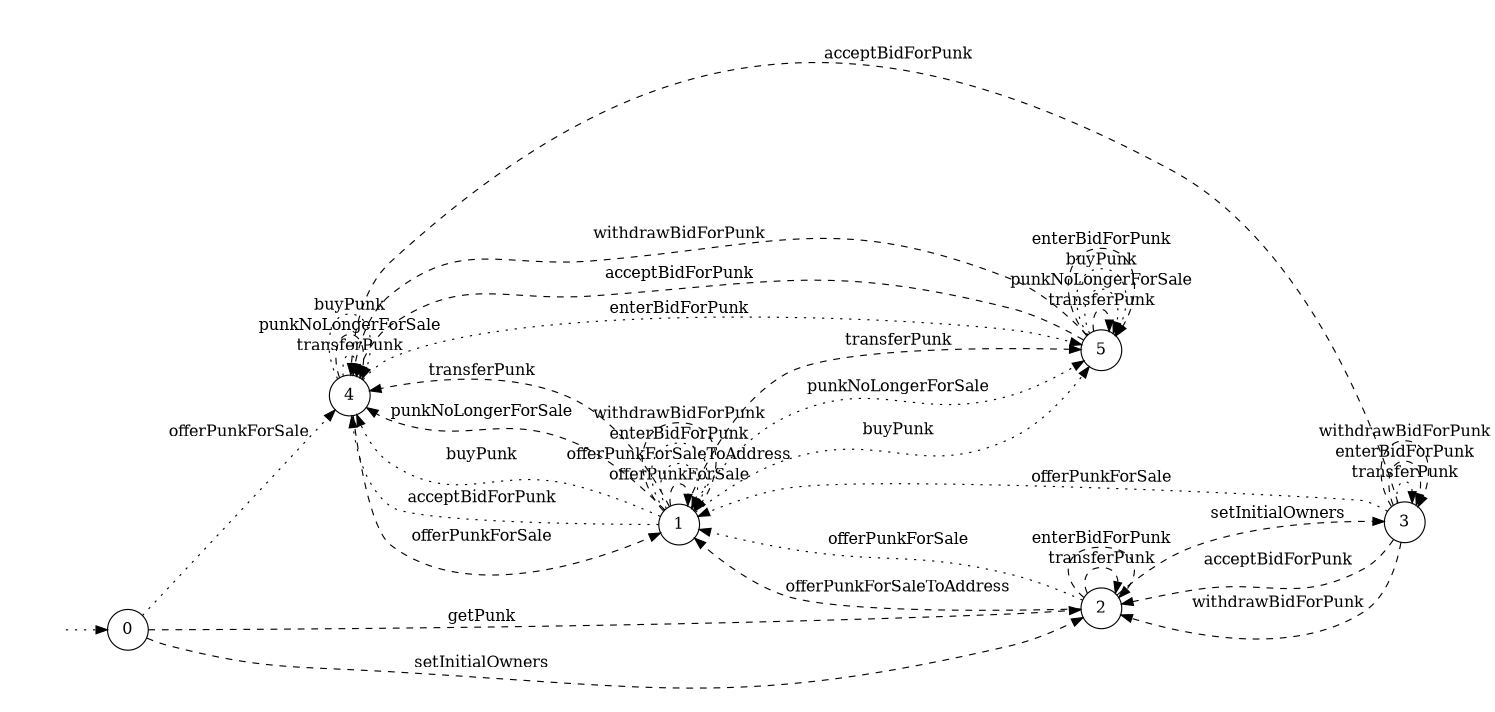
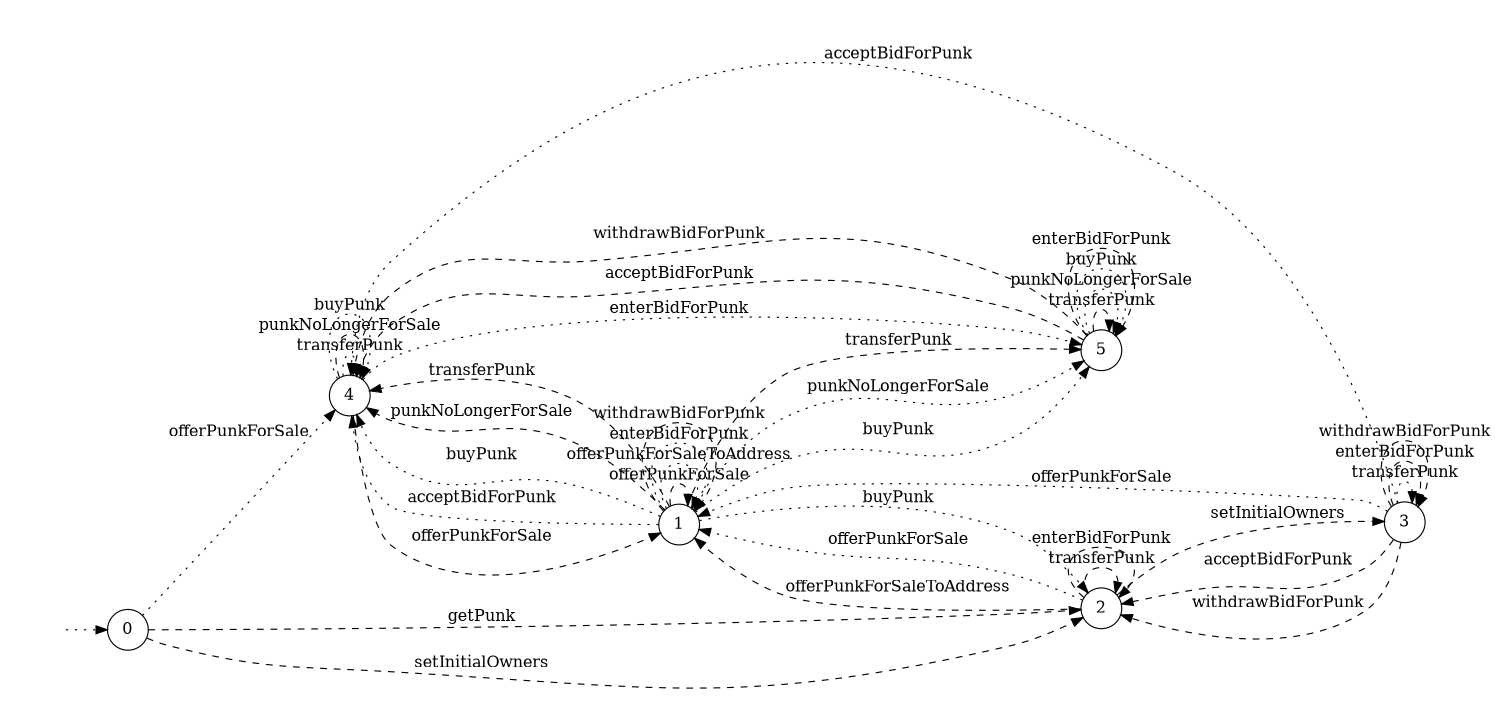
(912, 74) -> (912, 74)
none -> (900, 508)
